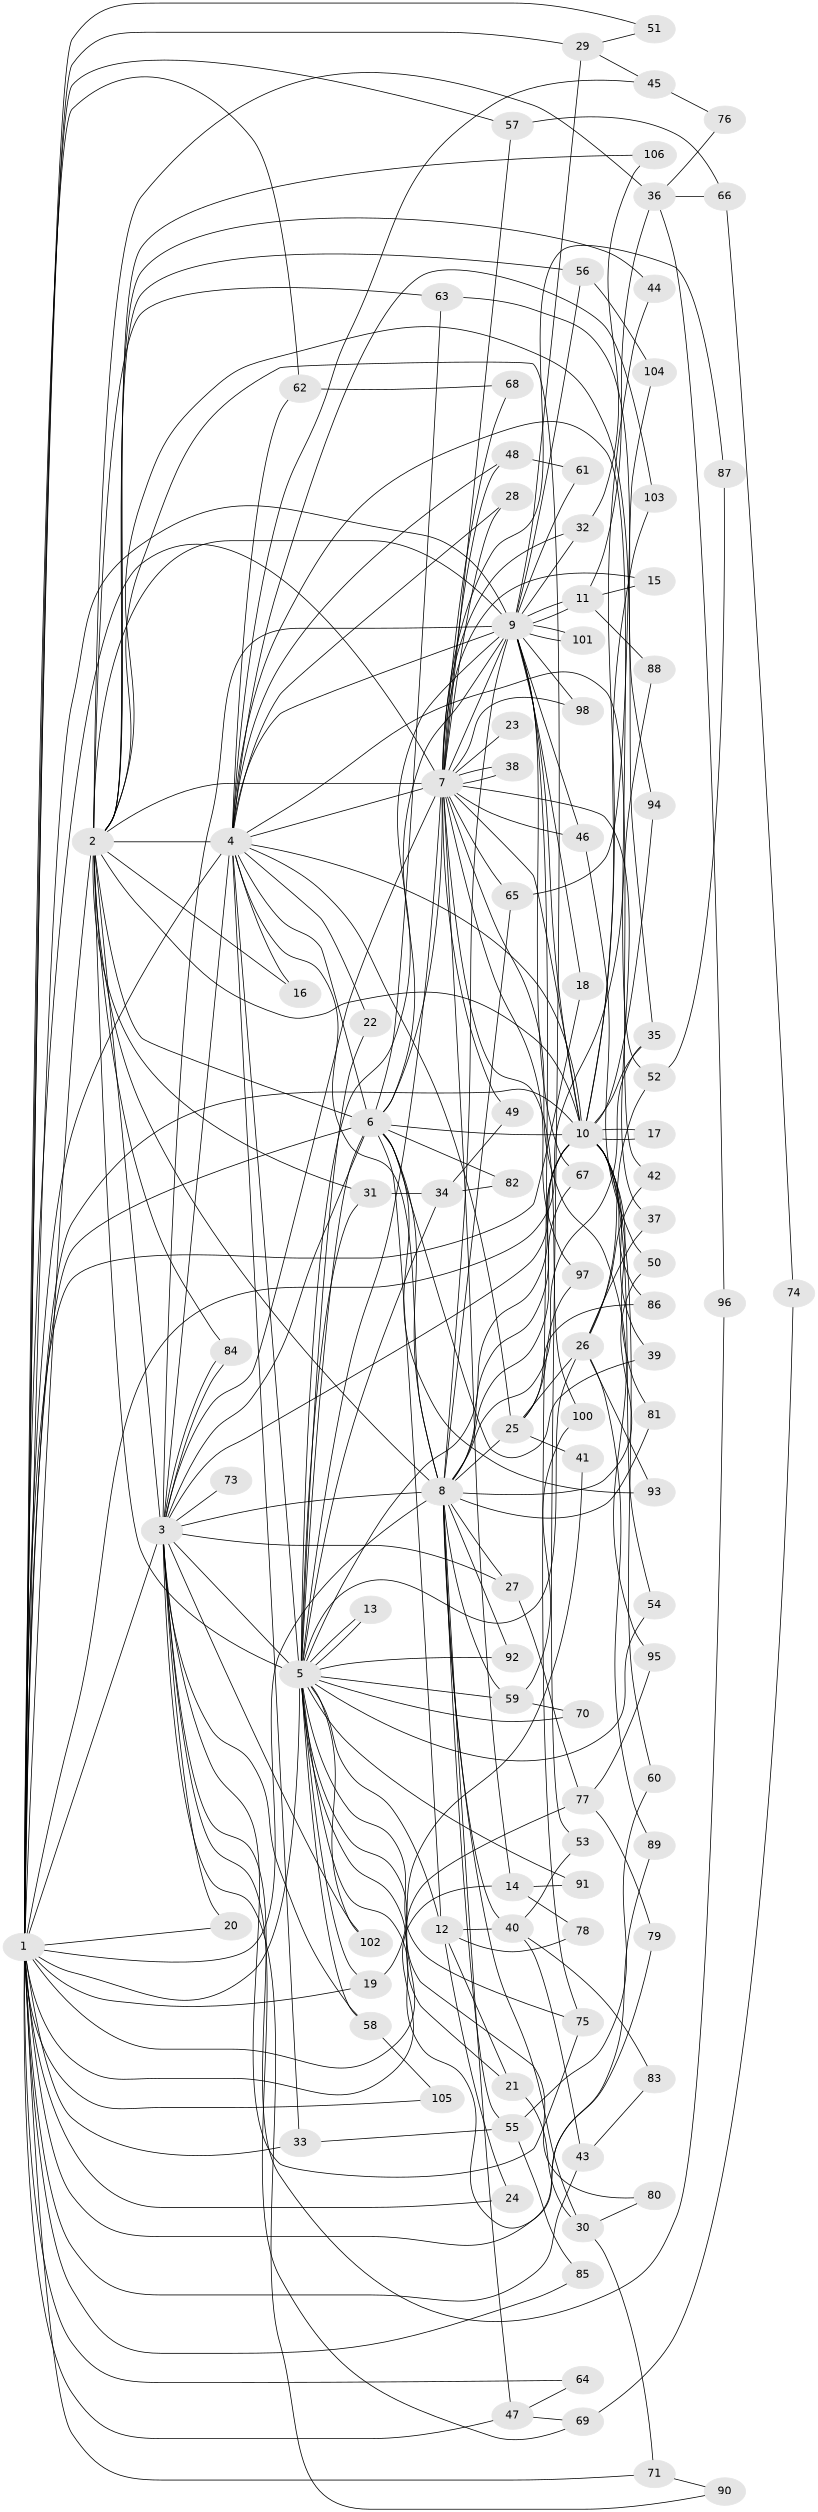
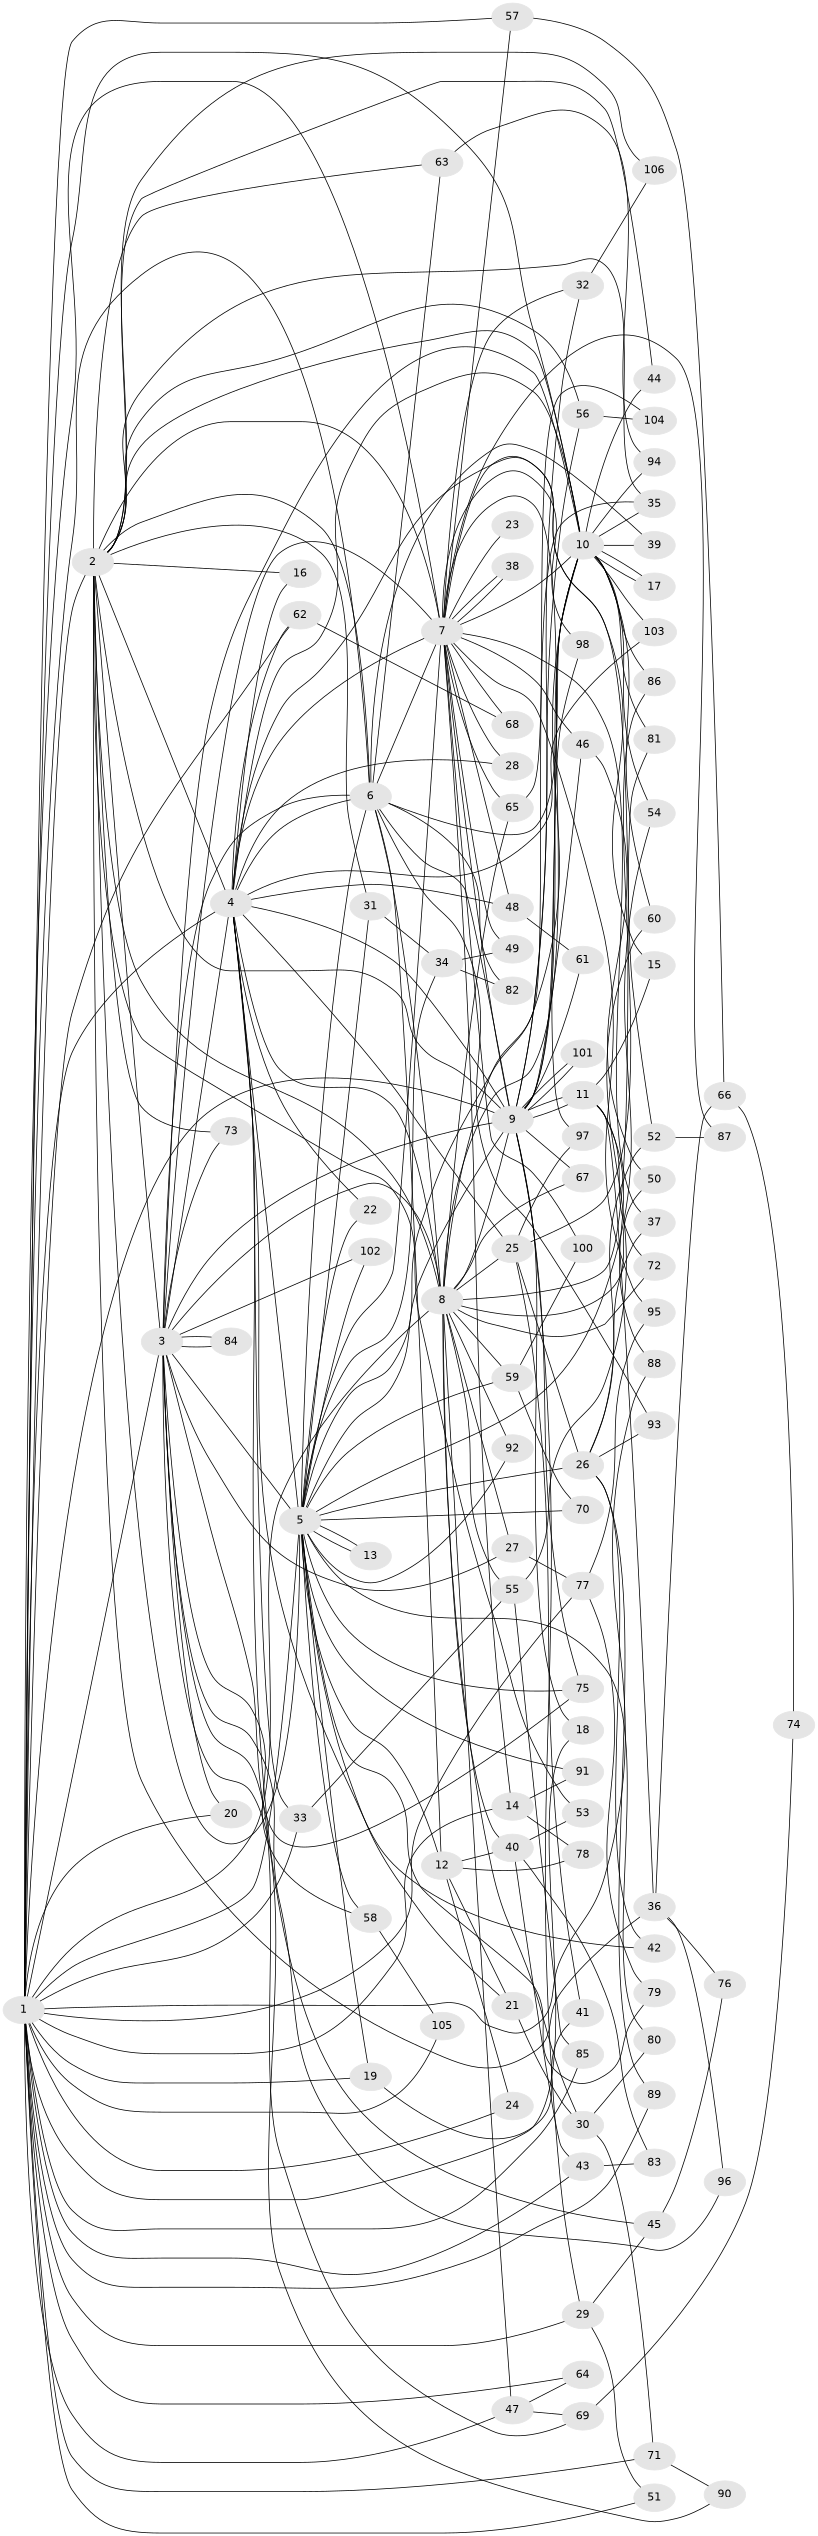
(128, 1133) -> (115, 972)
none -> (655, 1267)
